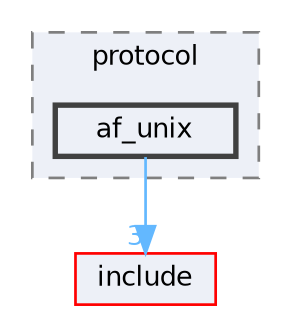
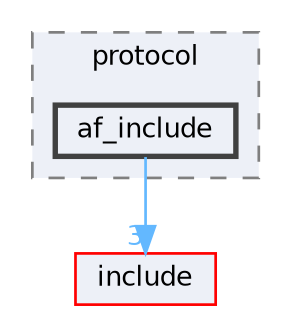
(146, 131) -> (146, 131)
